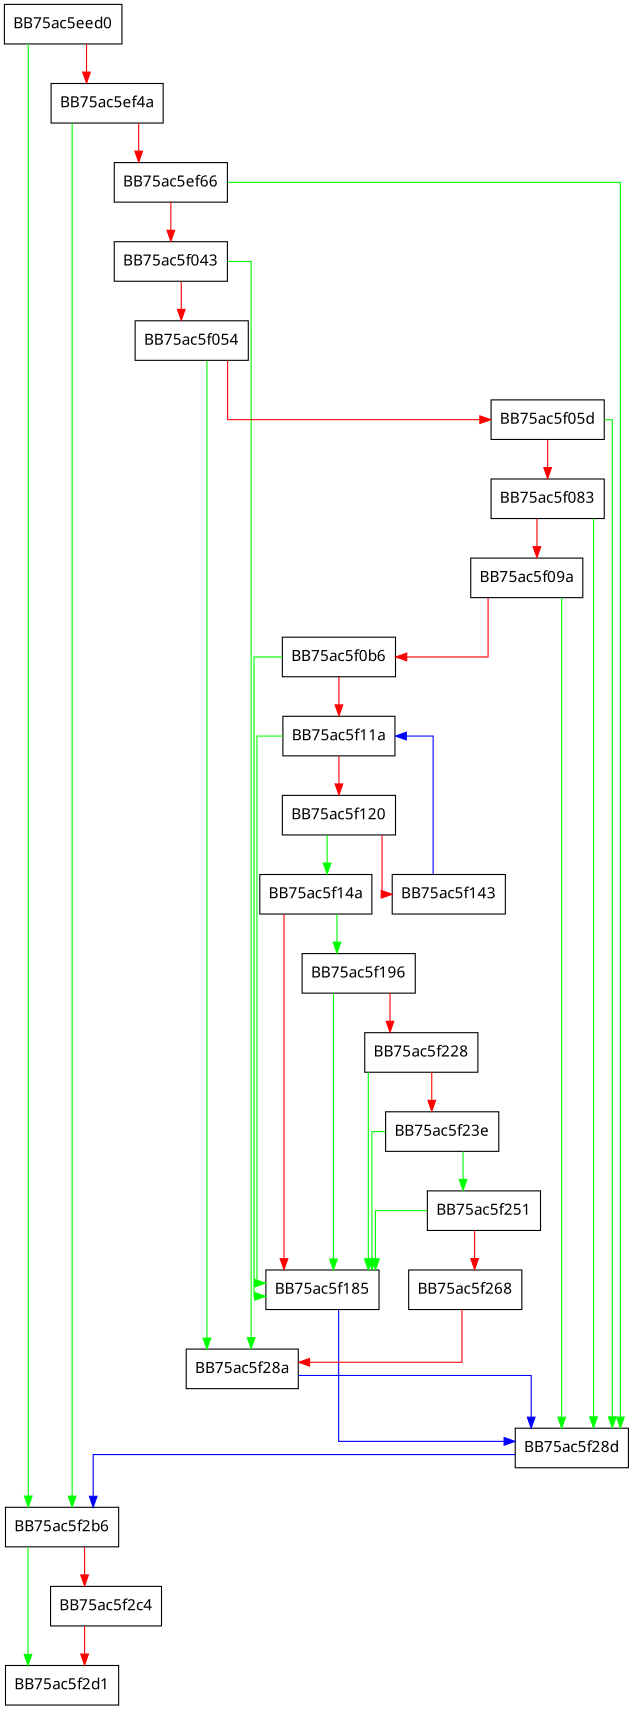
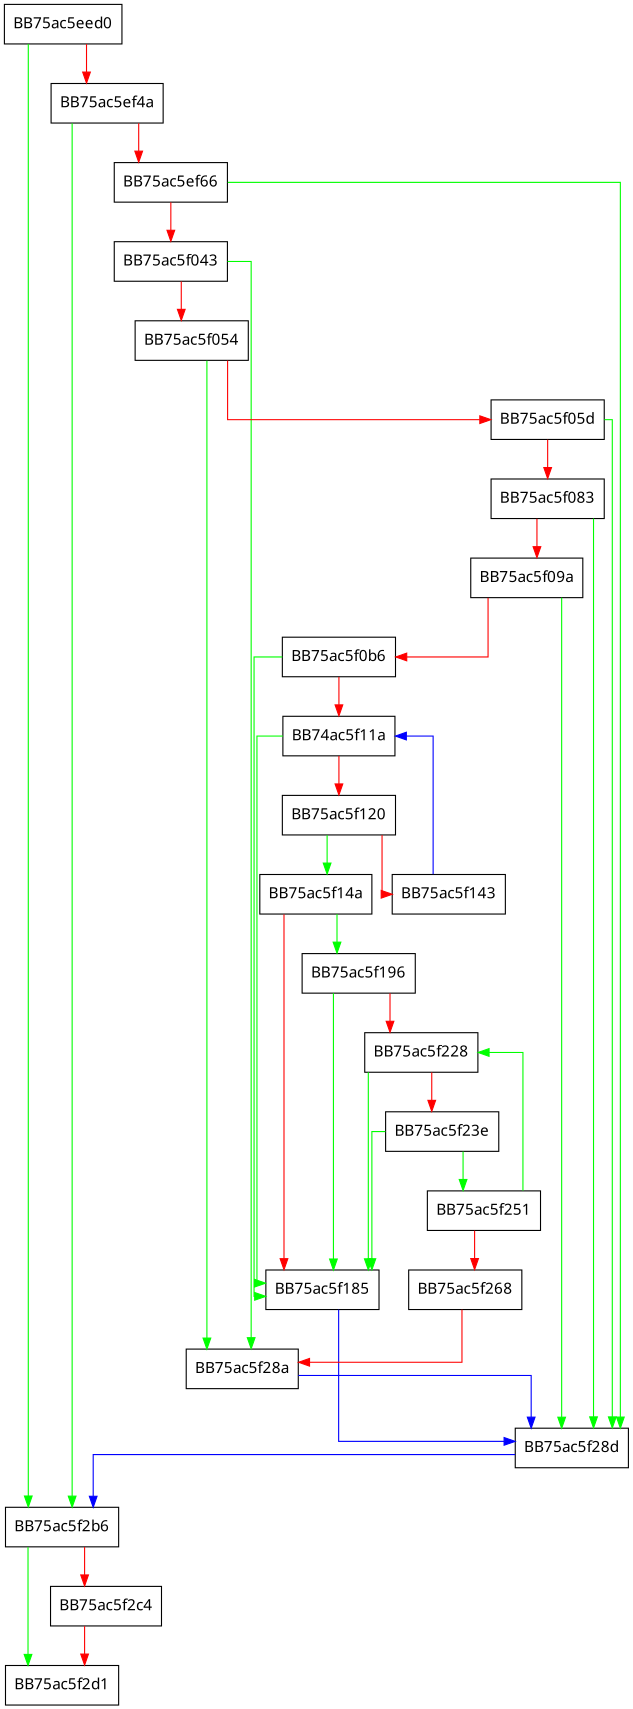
(339, 736) -> (339, 736)
(380, 1211) -> (523, 1105)
